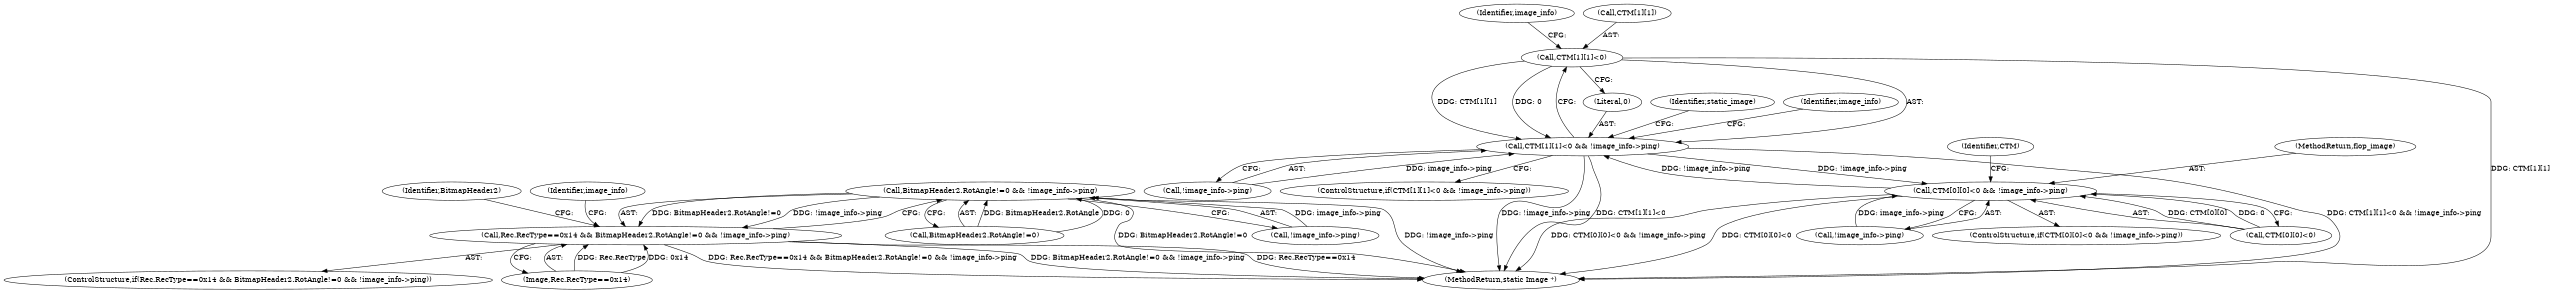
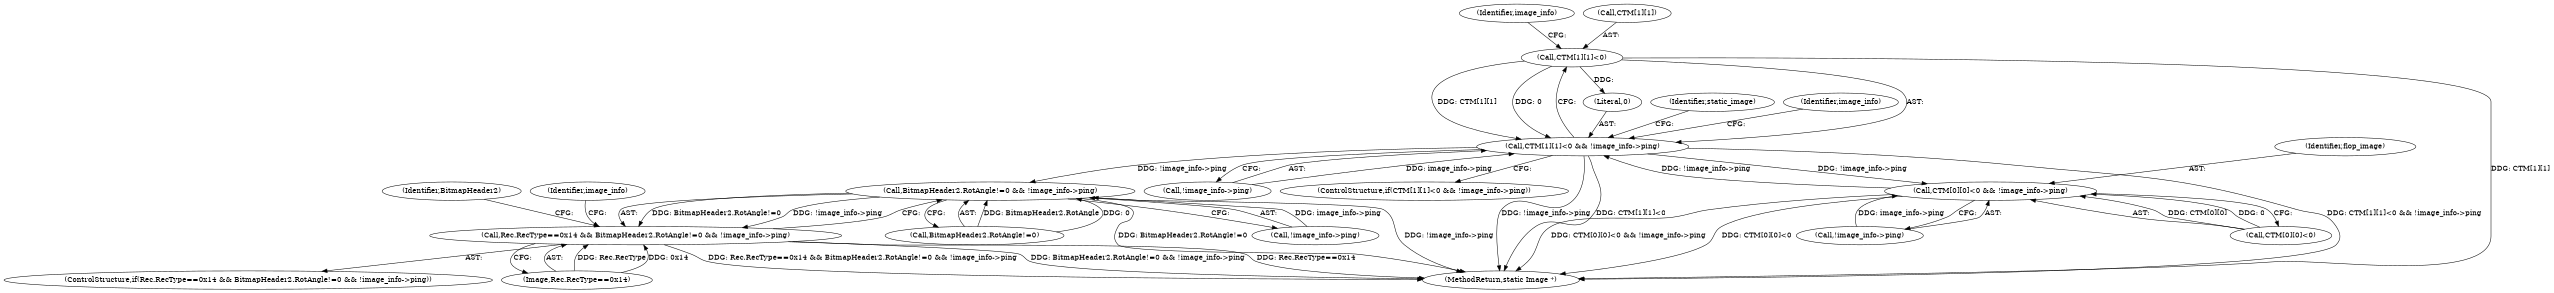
(1605, 80) -> (1605, 80)
(1991, 147) -> none
(2345, 147) -> (2345, 147)
none -> (1255, 156)
(2076, 236) -> none
